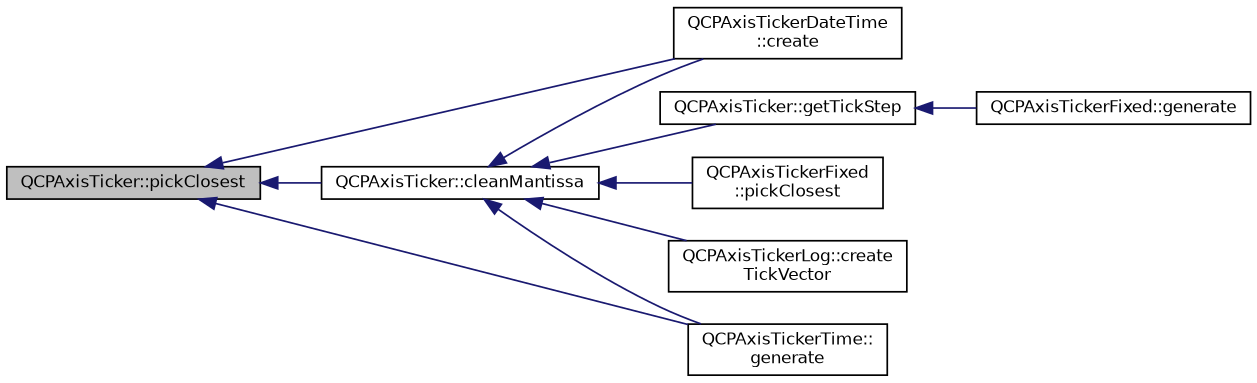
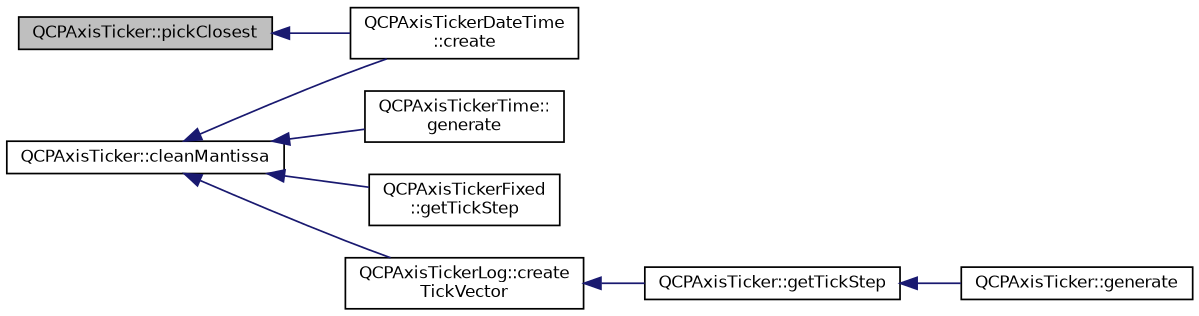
(1114, 108) -> (1077, 283)
(633, 143) -> (623, 283)
(300, 183) -> none
(788, 183) -> (464, 200)
(452, 264) -> none
